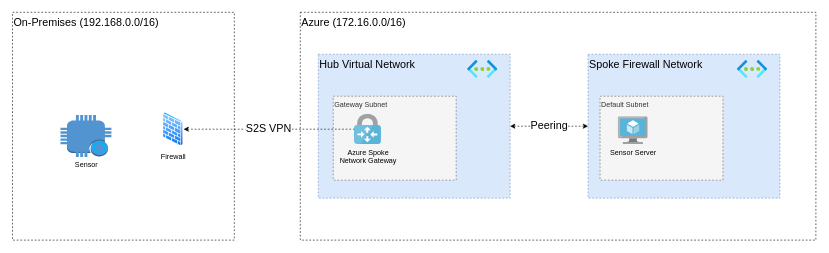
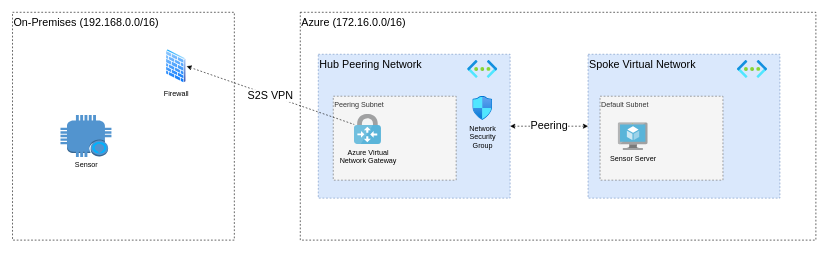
(371, 65) -> (373, 65)
(649, 65) -> (647, 65)
(362, 105) -> (361, 105)
none -> (483, 108)
(173, 129) -> (176, 66)
(633, 131) -> (633, 137)
(368, 157) -> (368, 157)
